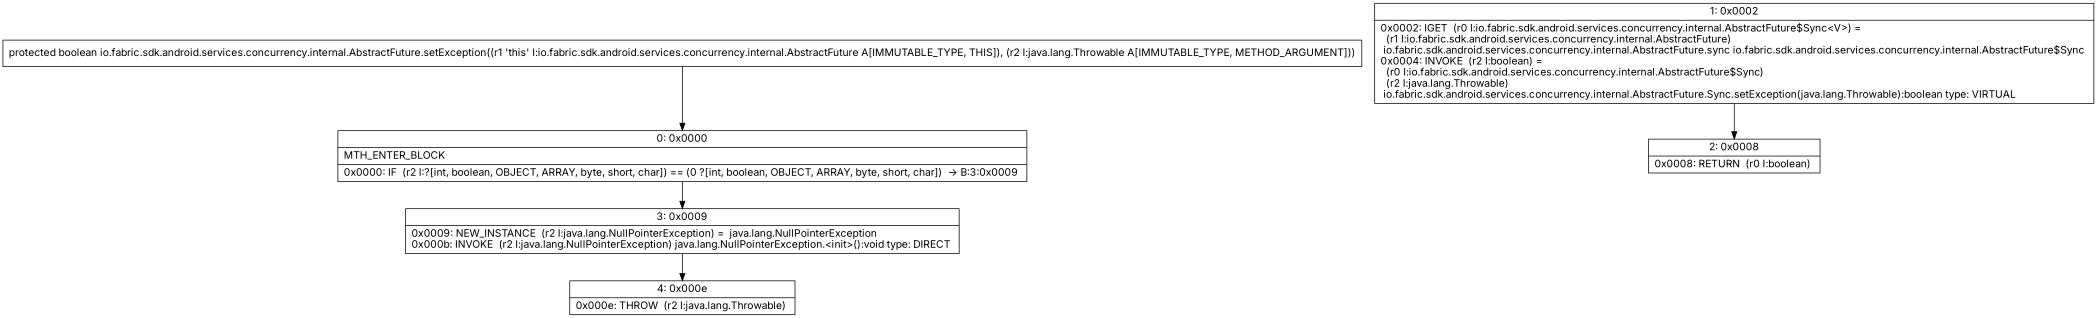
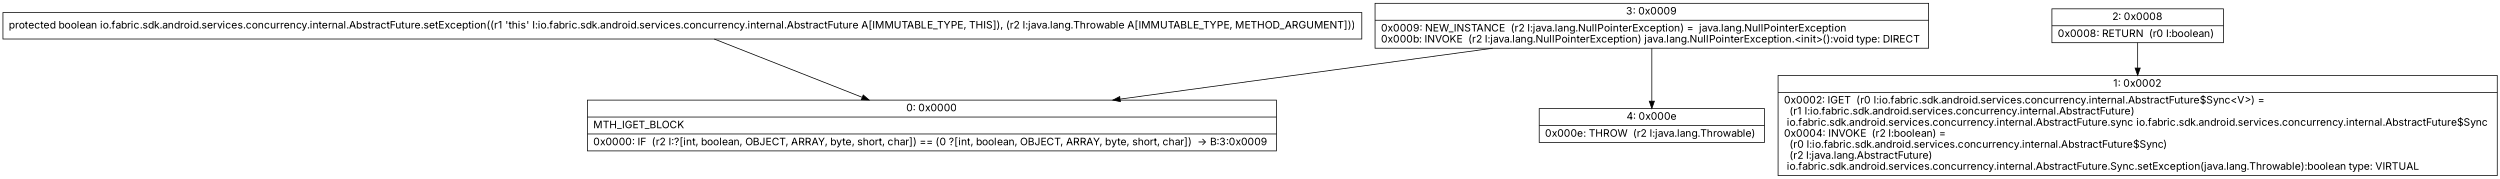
(1445, 84) -> (1858, 156)
(1734, 117) -> (2138, 55)
(395, 156) -> (639, 125)
(682, 191) -> (1307, 74)
